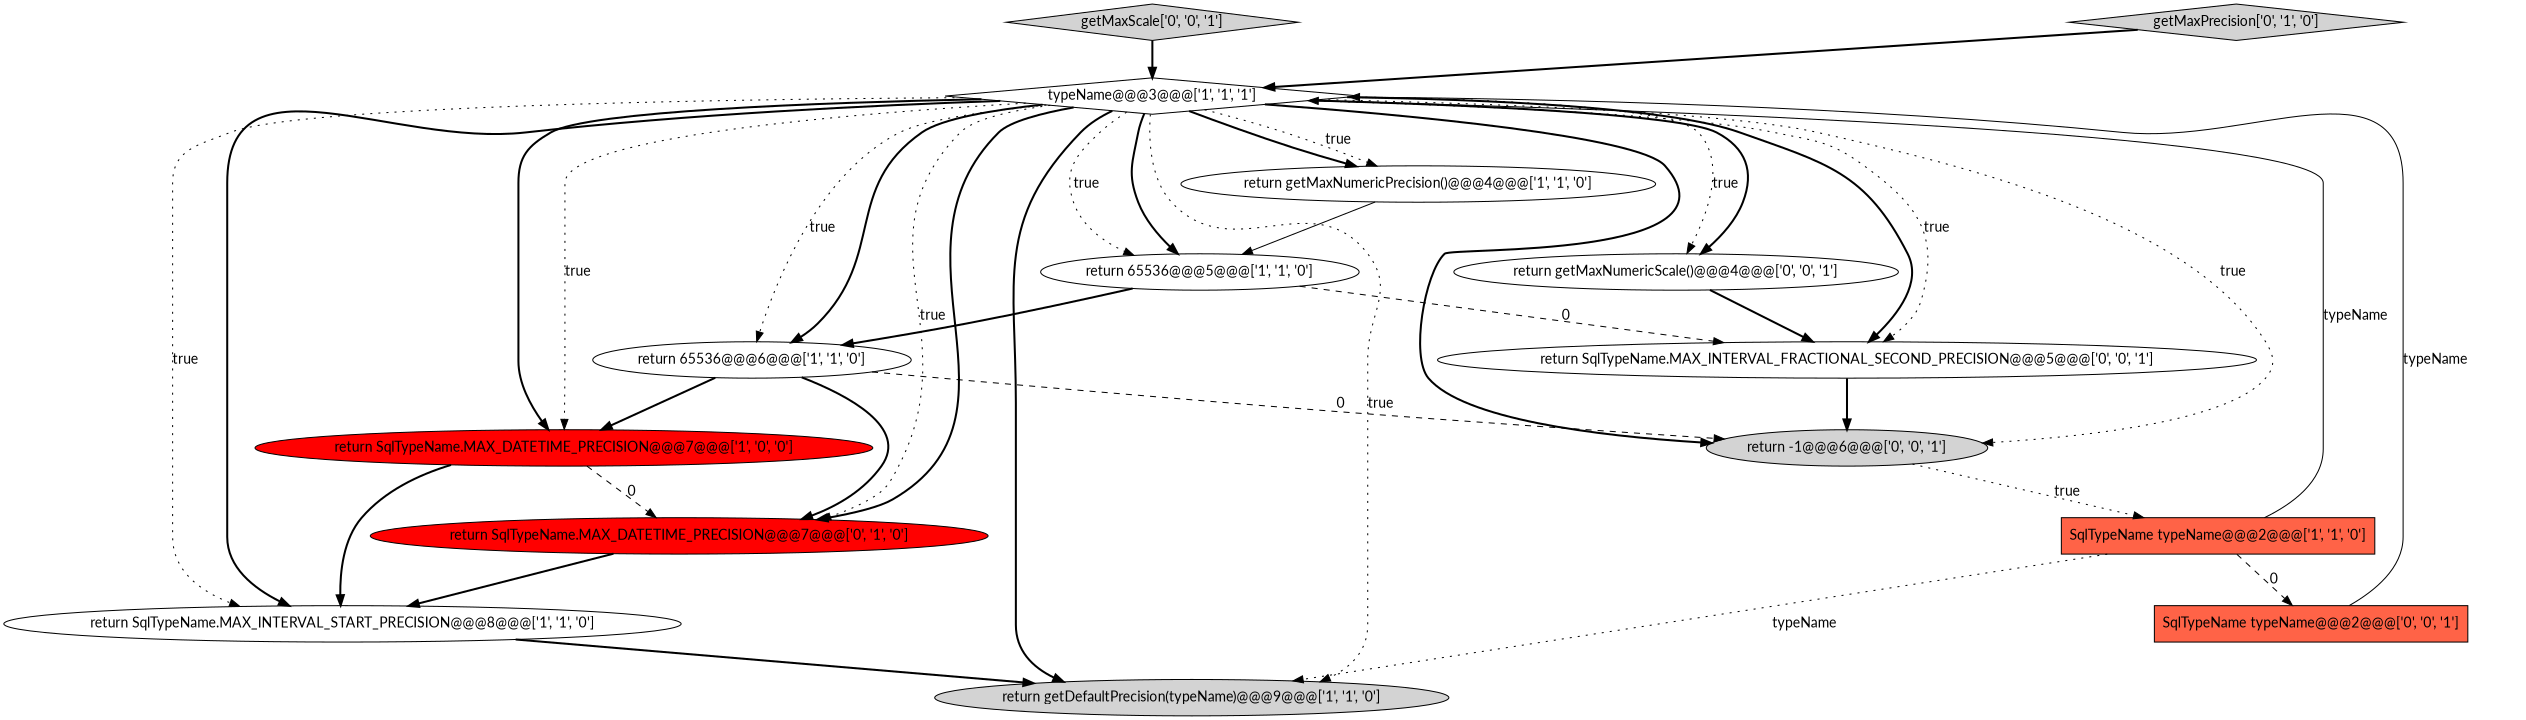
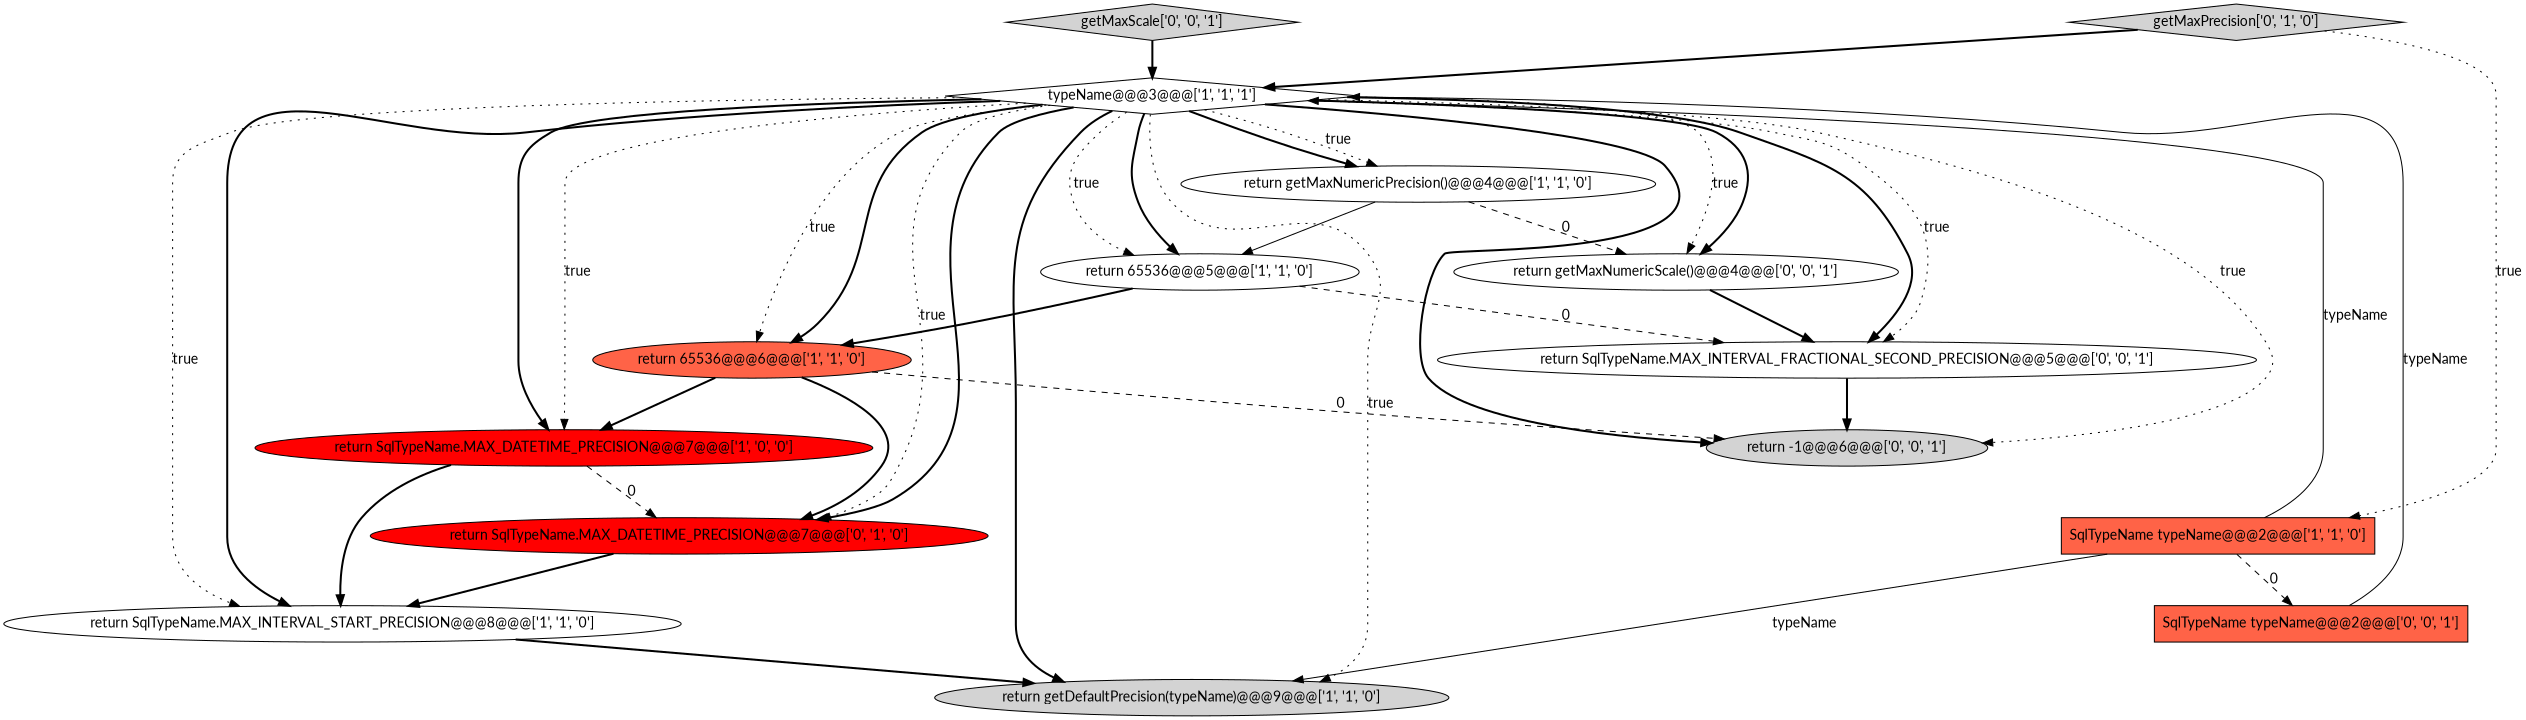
none -> (1542, 226)
(752, 360) -> (752, 360)
(2023, 490) -> (2496, 256)
(1705, 617) -> (1705, 617)
